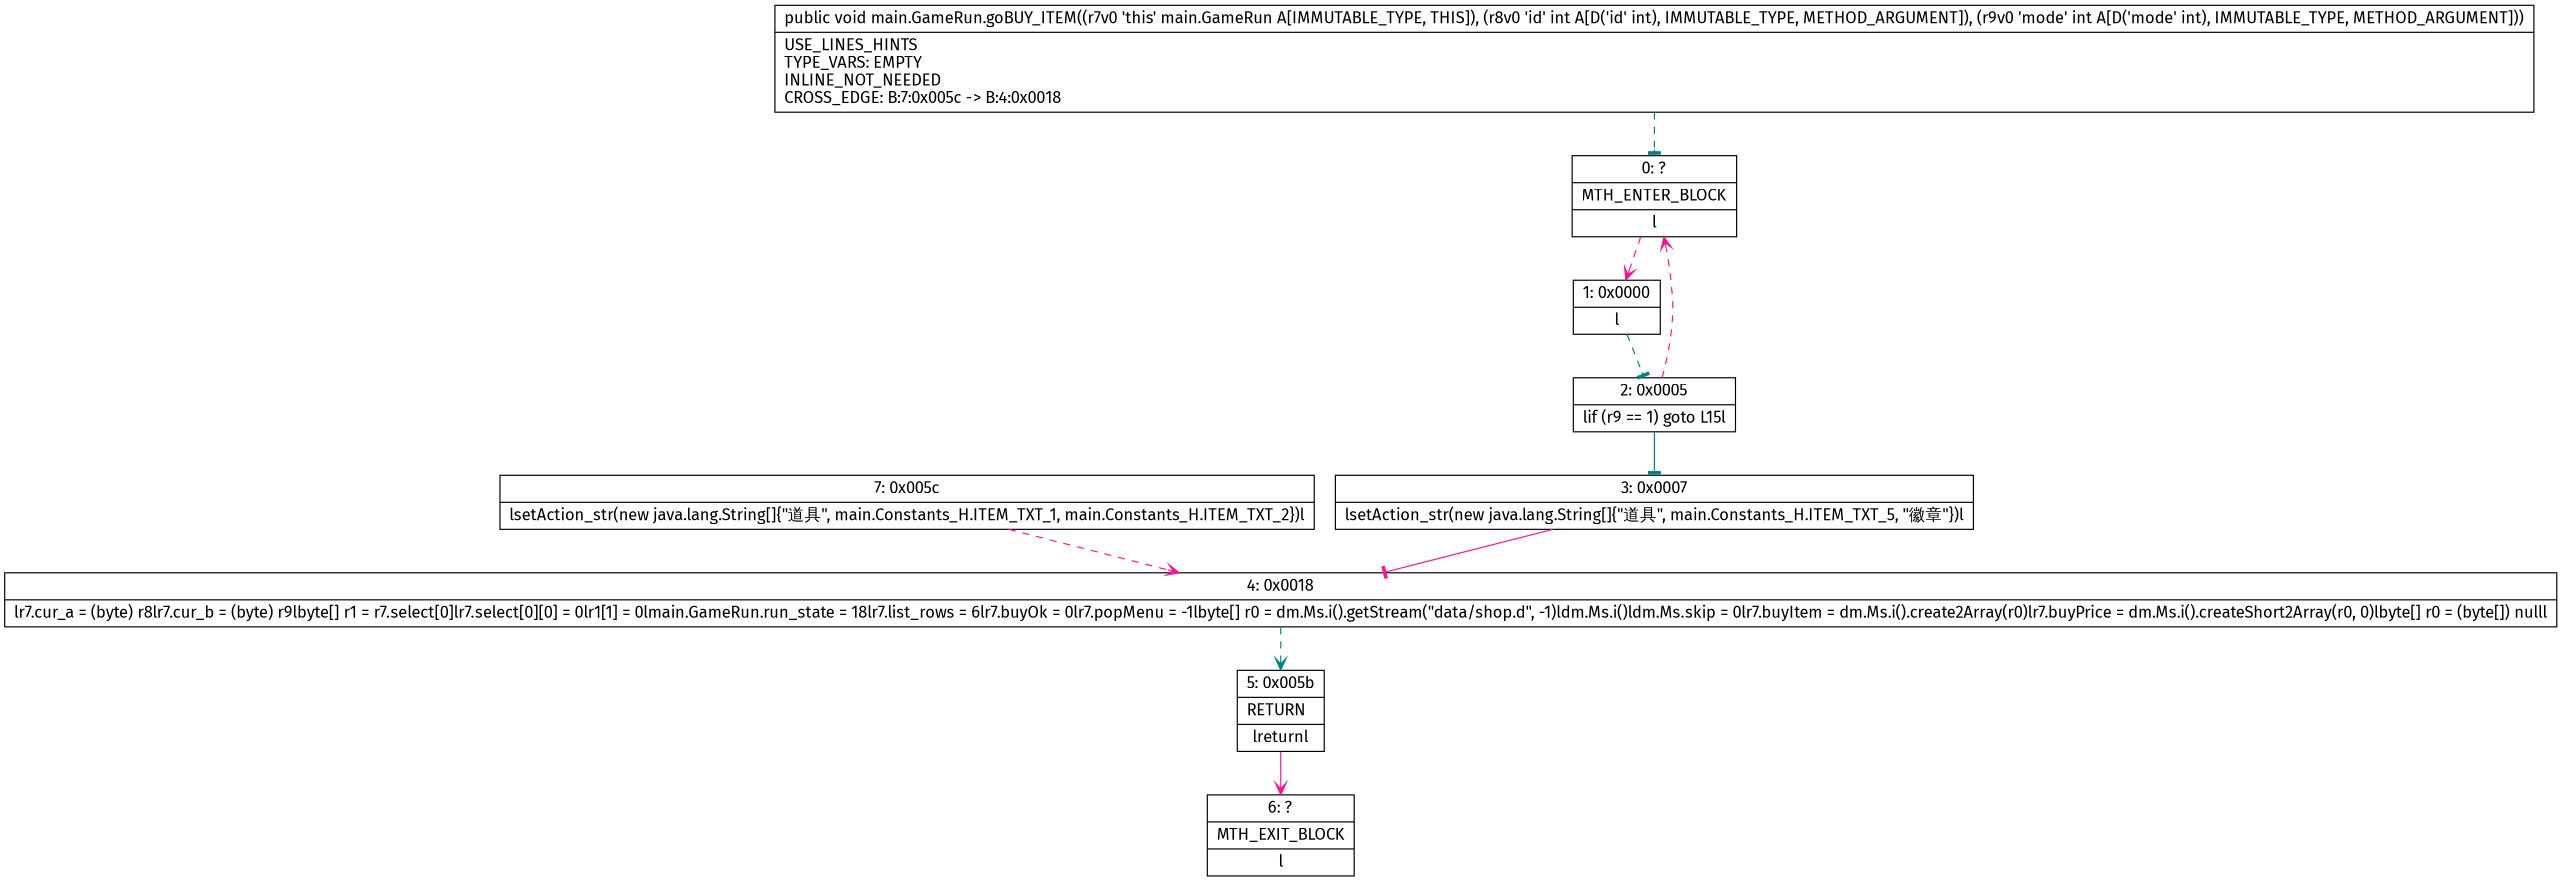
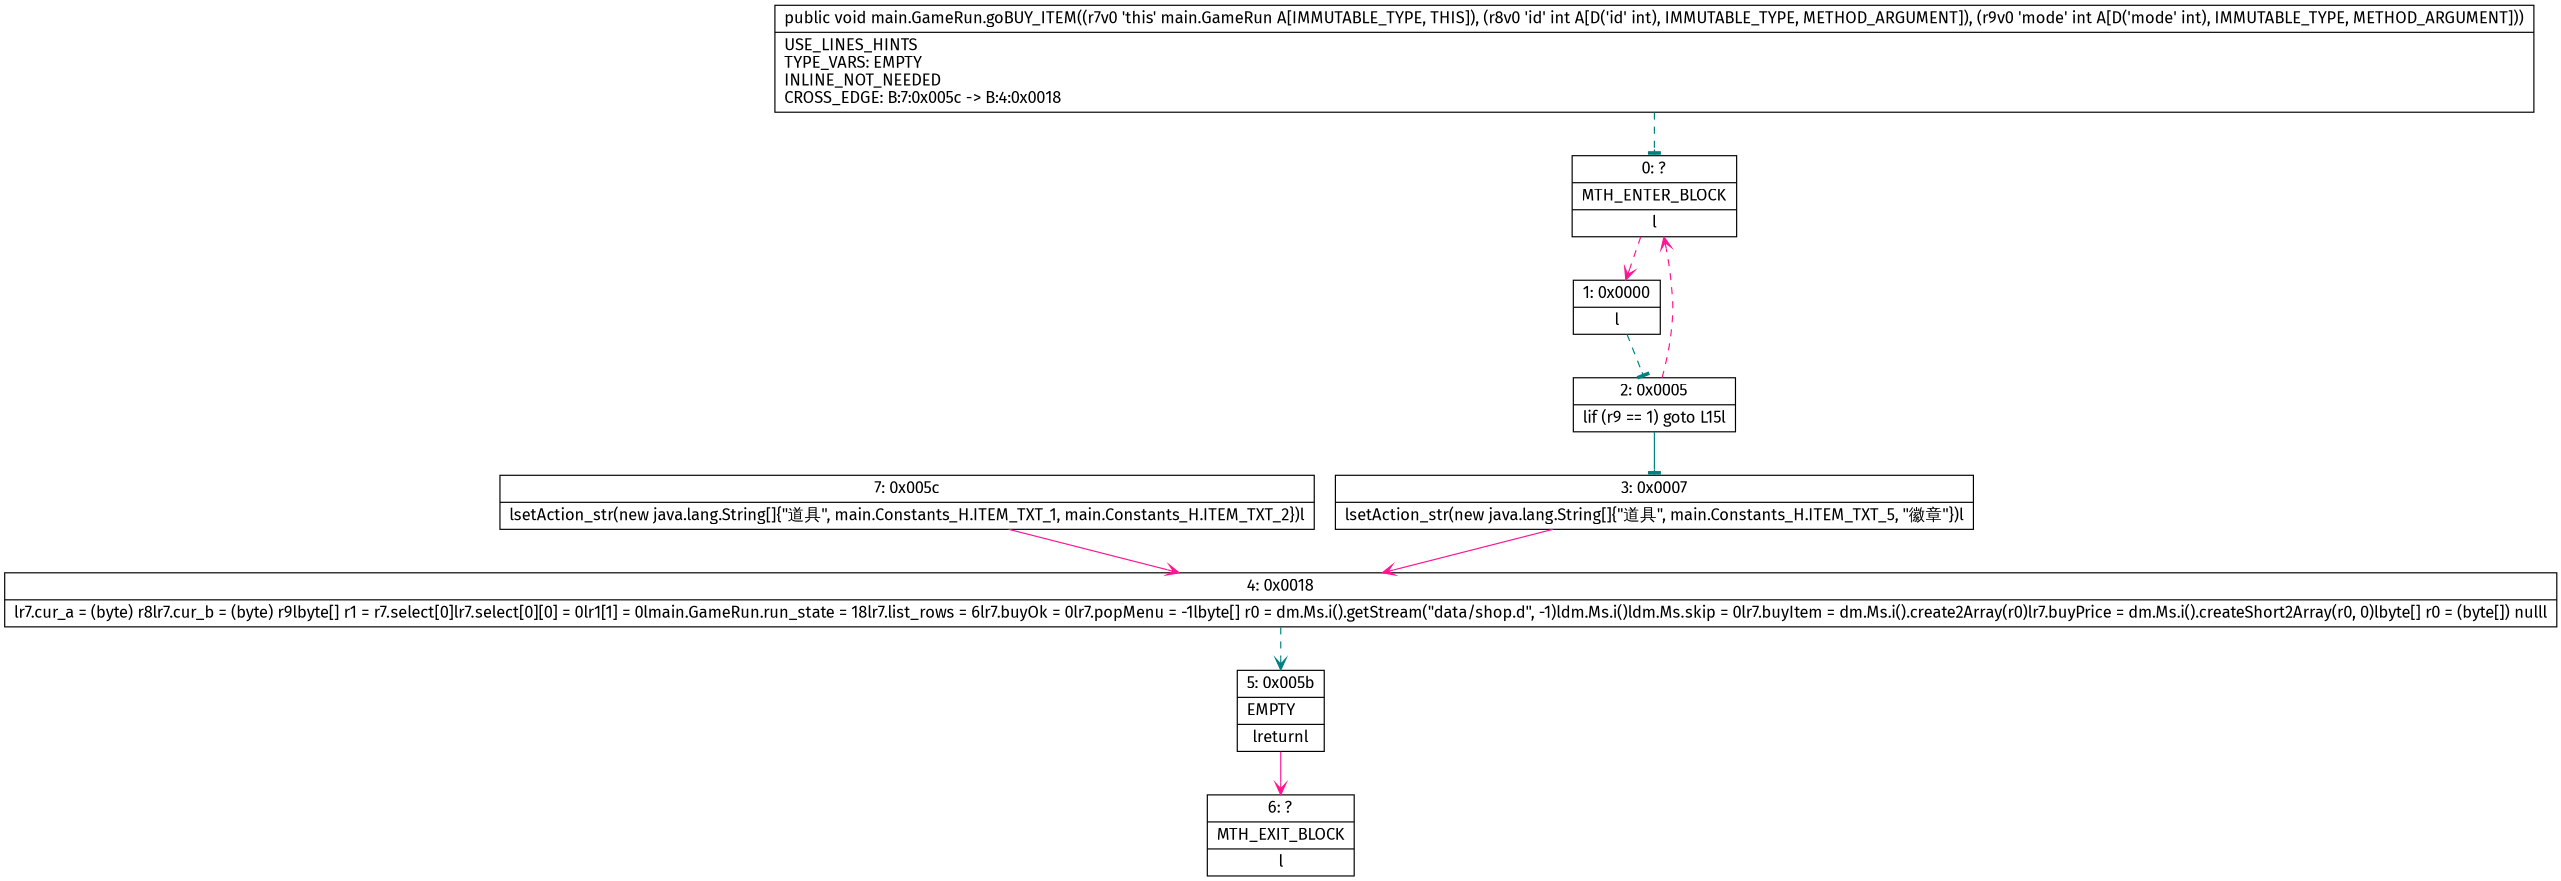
(1088, 550) -> (1088, 550)
(1471, 550) -> (1473, 550)
(1277, 710) -> (1271, 710)
